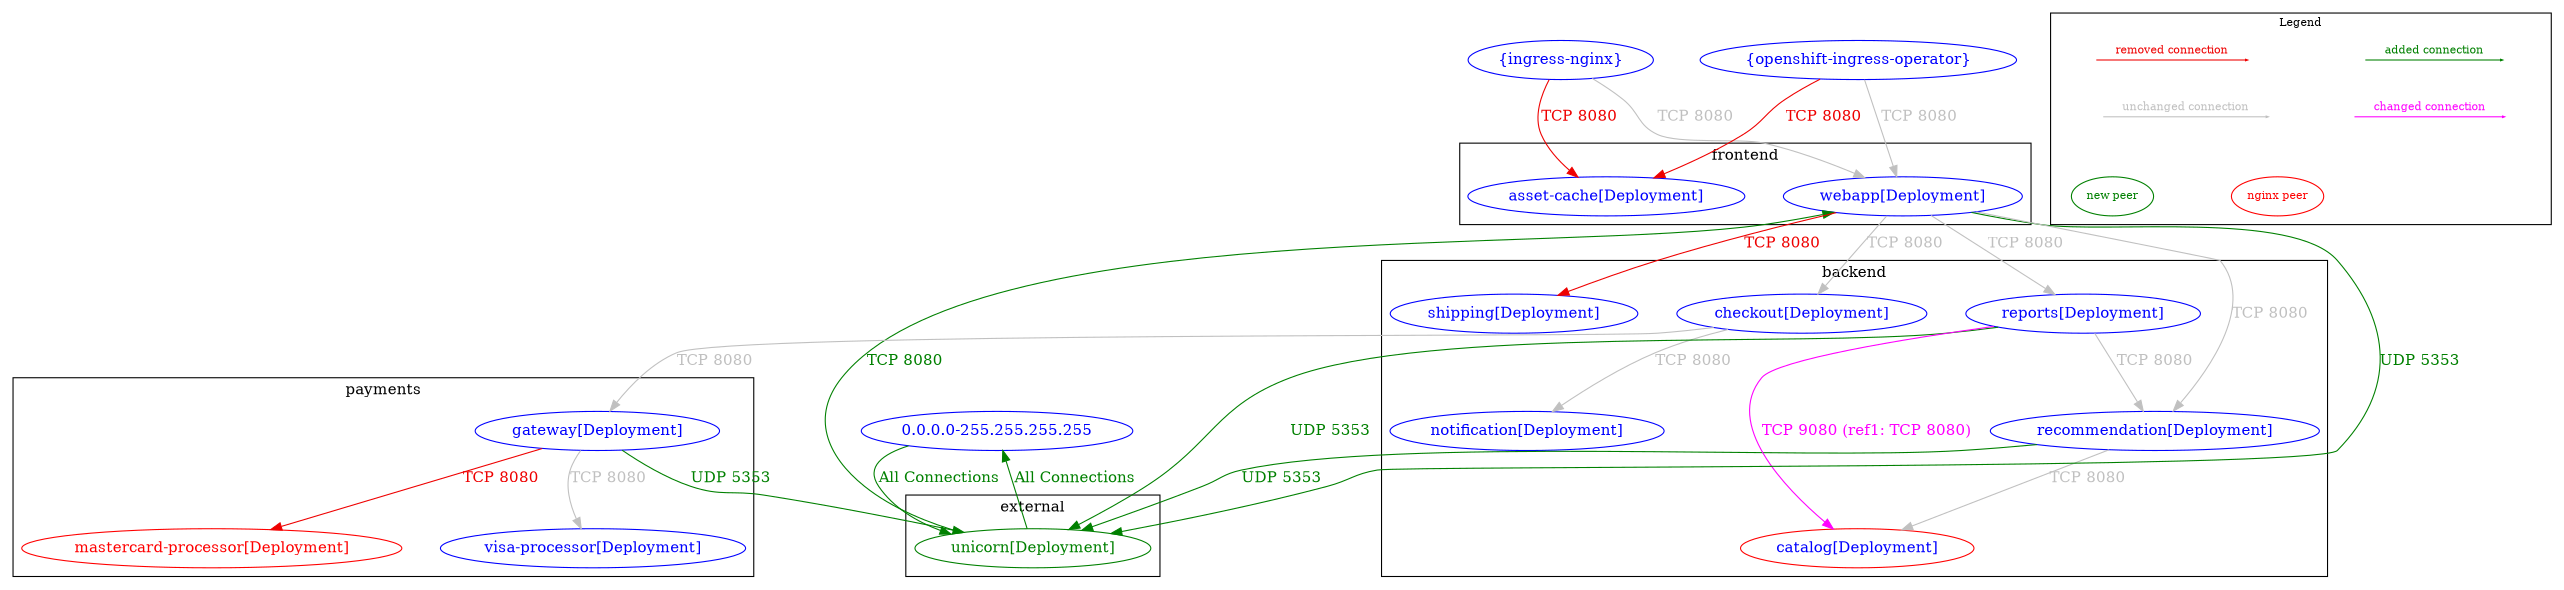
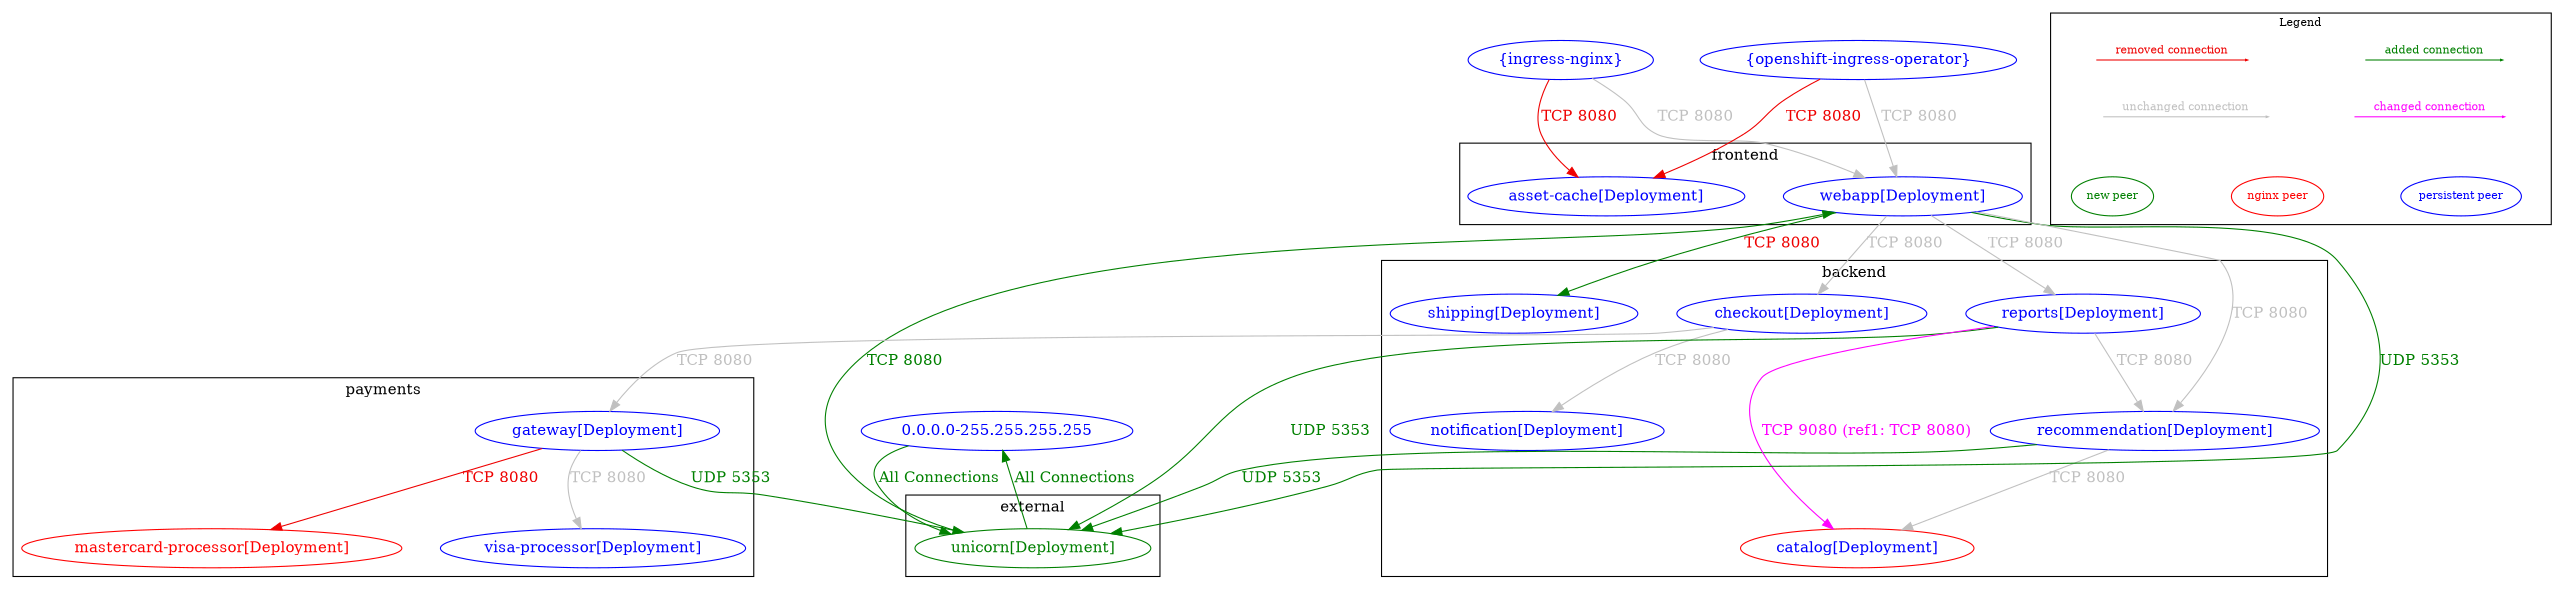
none -> (2461, 196)
(1701, 248) -> (1701, 248)
